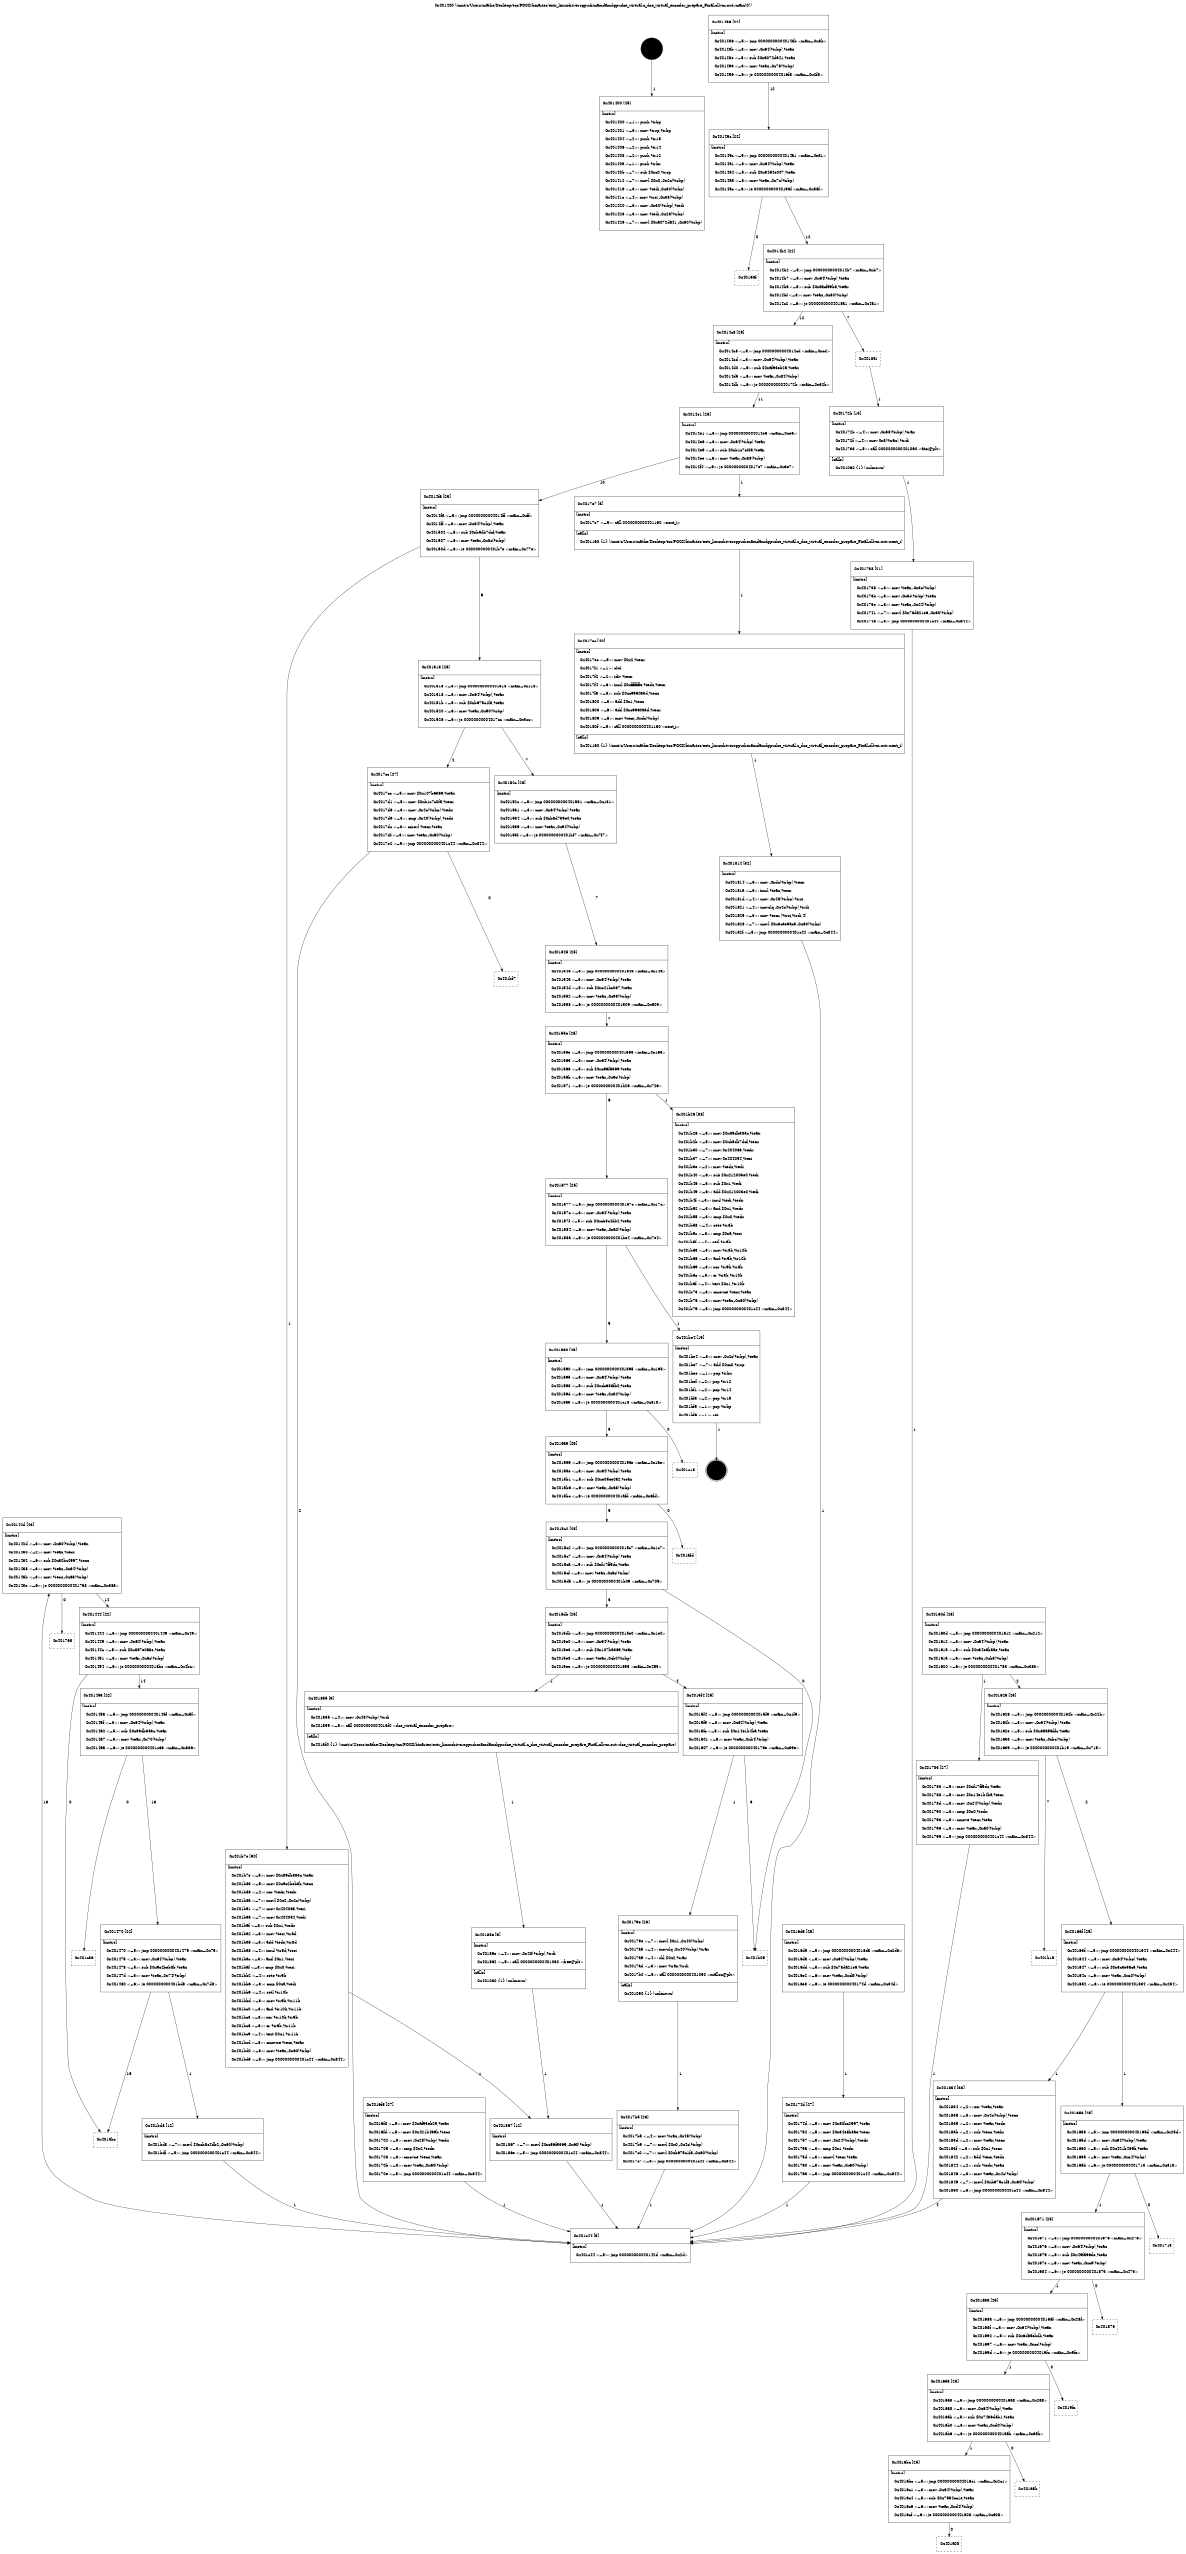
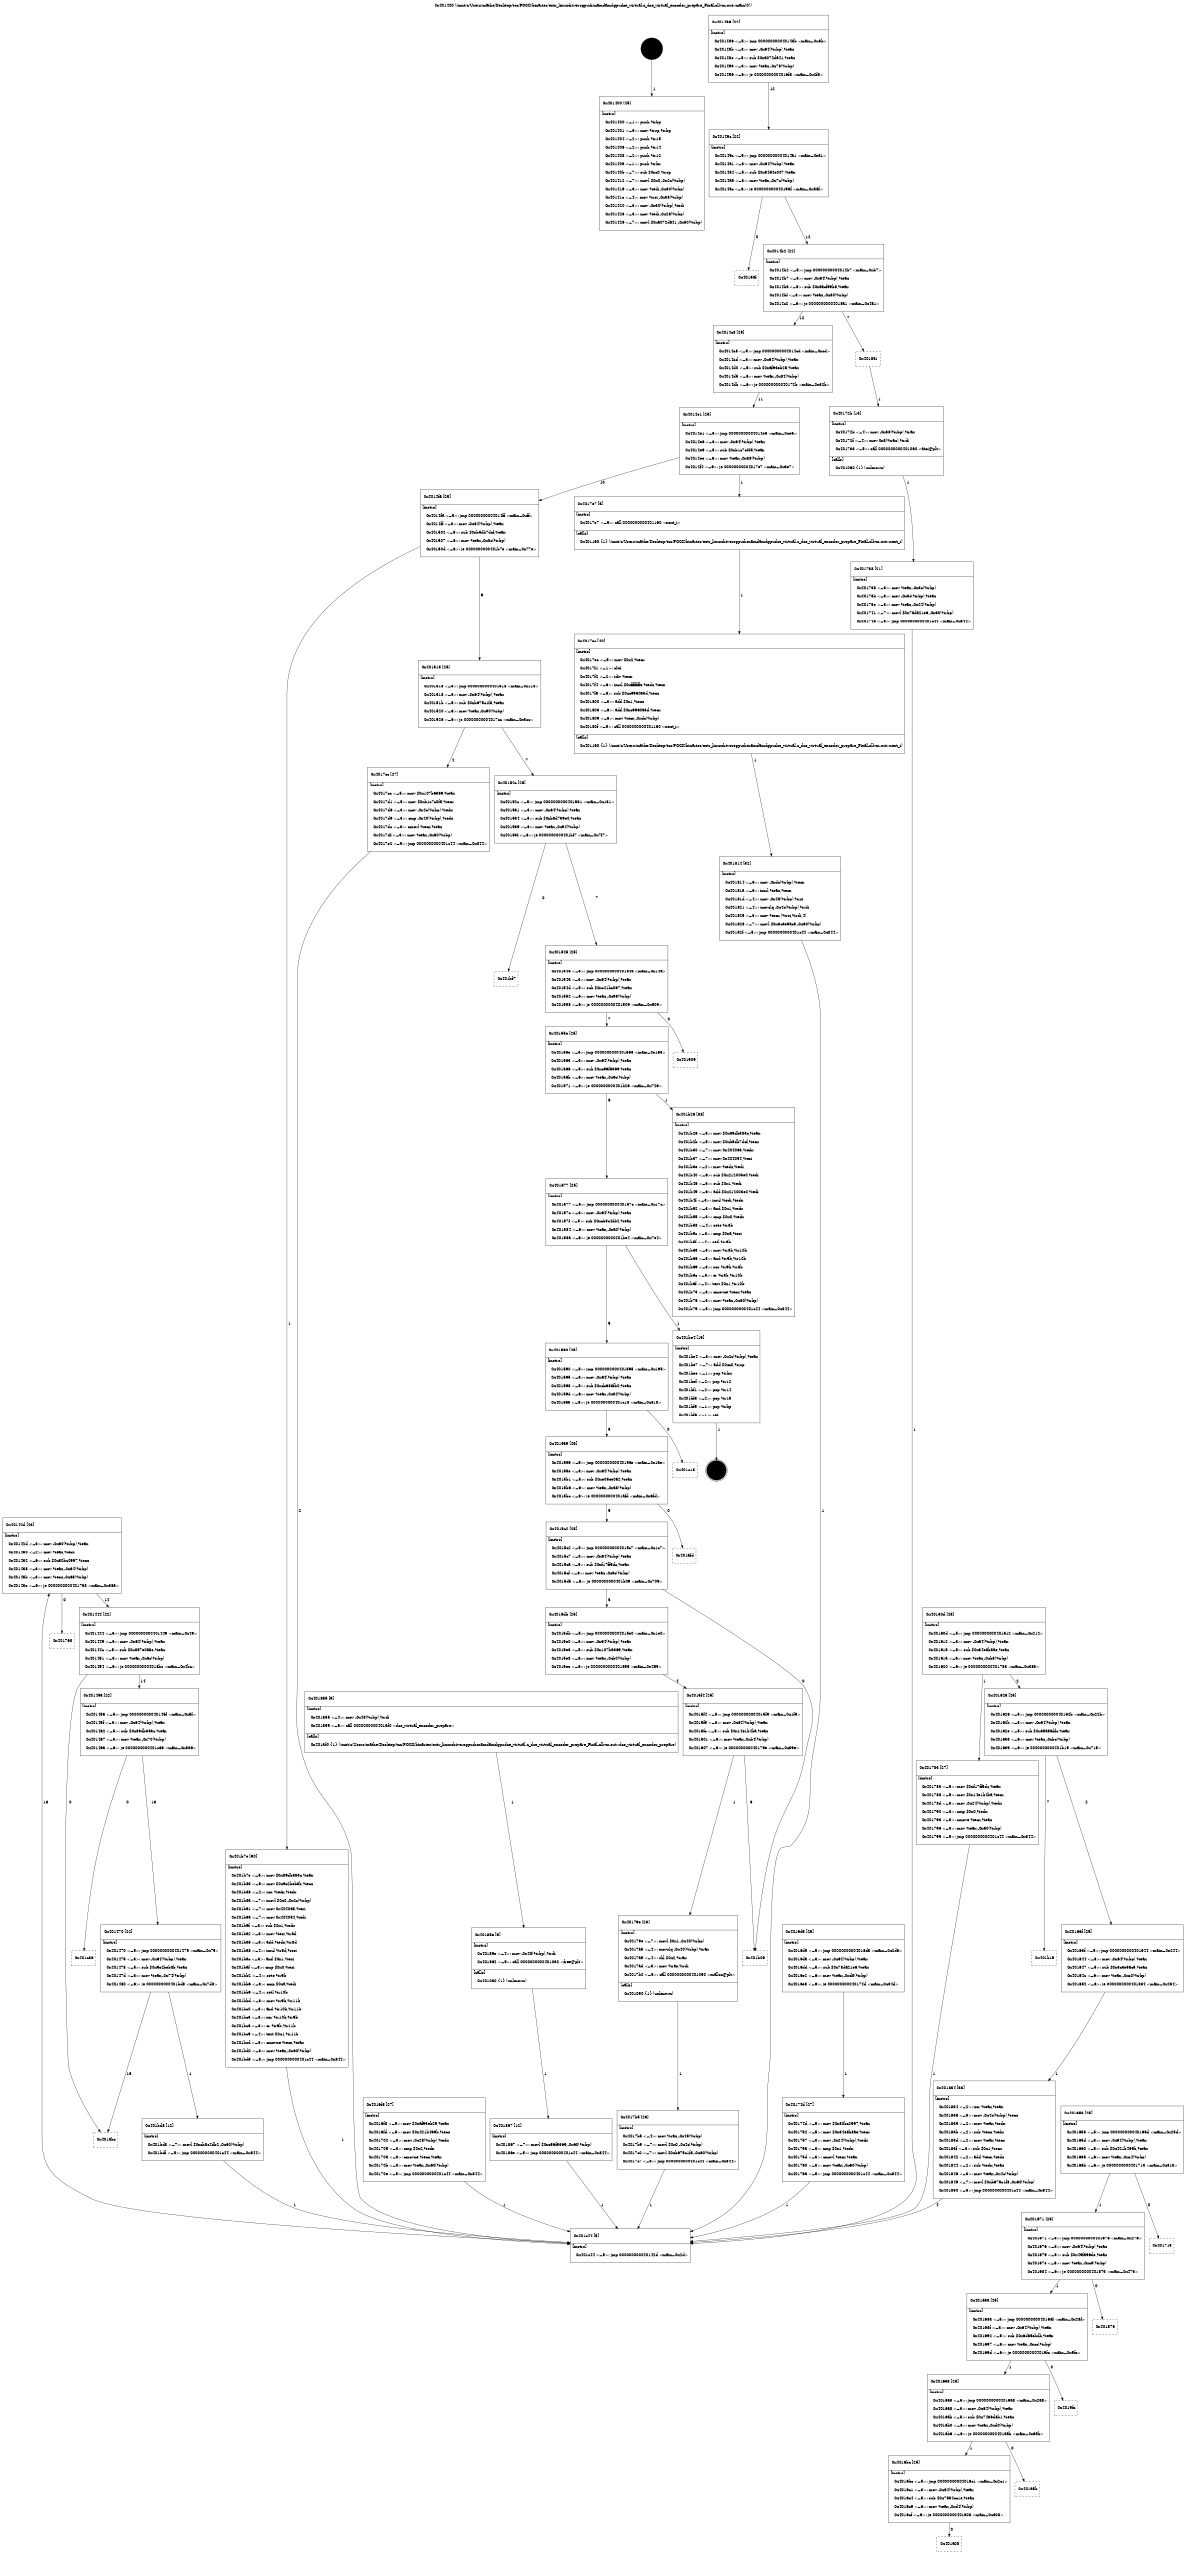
(475, 910) -> (527, 906)
none -> (685, 1060)
(548, 1682) -> none
(1122, 2048) -> none
(442, 2049) -> (380, 2220)
